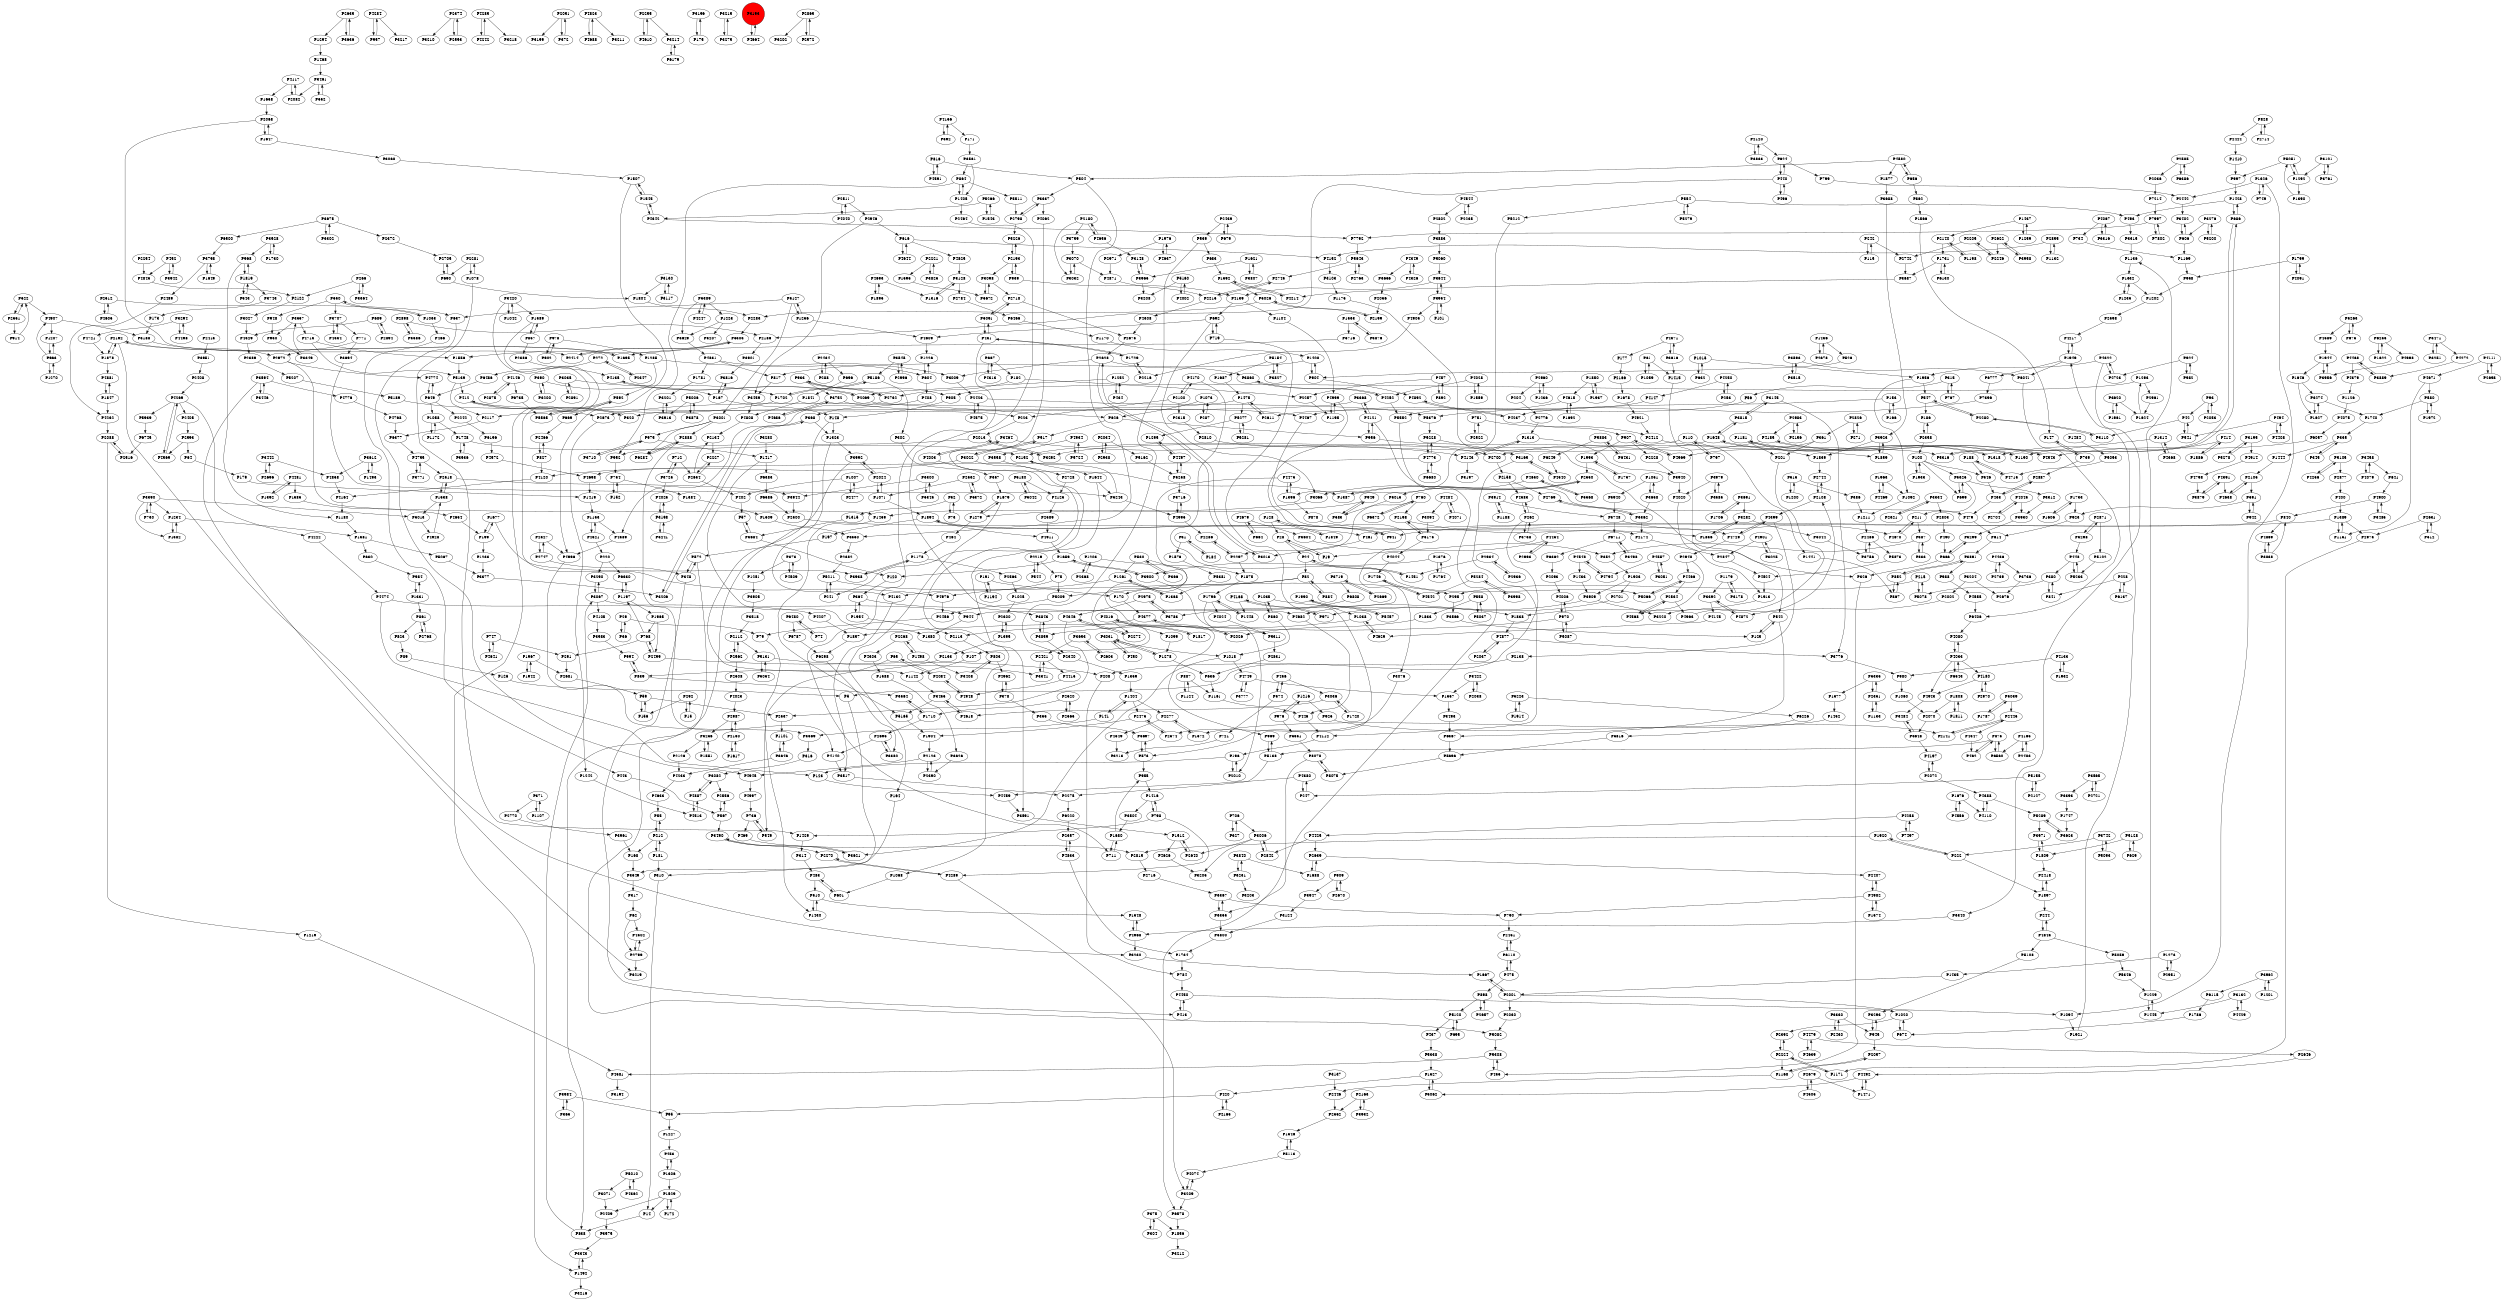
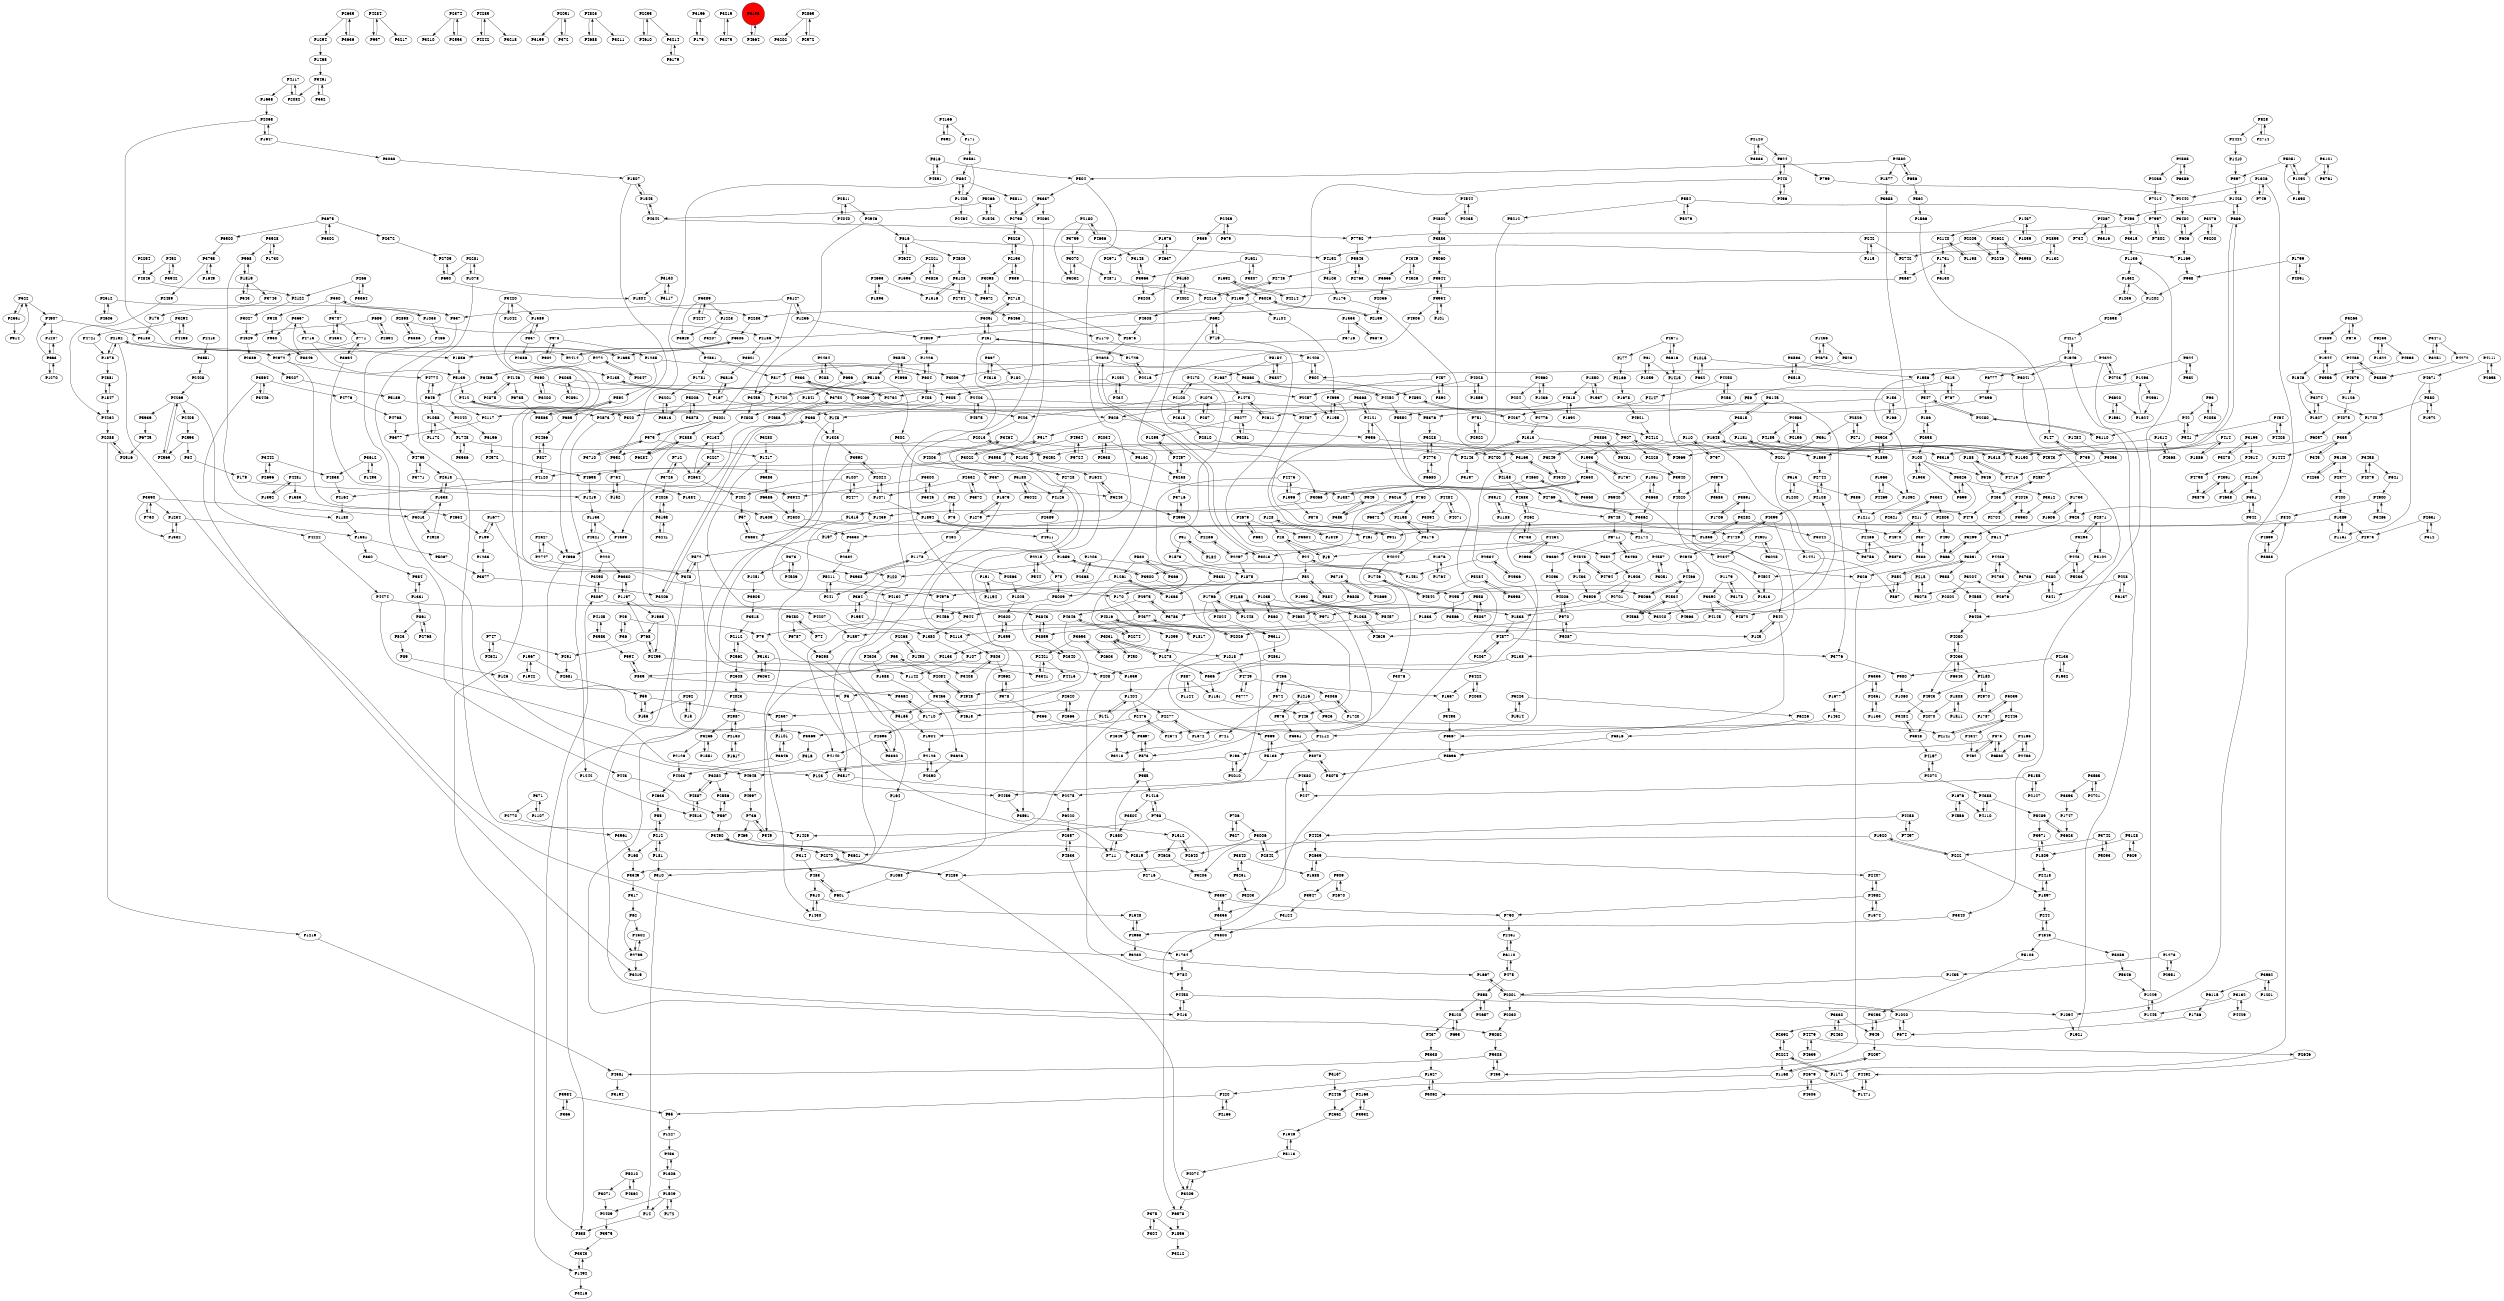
(1212, 259) -> none
none -> (354, 350)
(1082, 466) -> (1108, 488)
(1982, 586) -> (1992, 589)
(598, 607) -> (601, 628)
